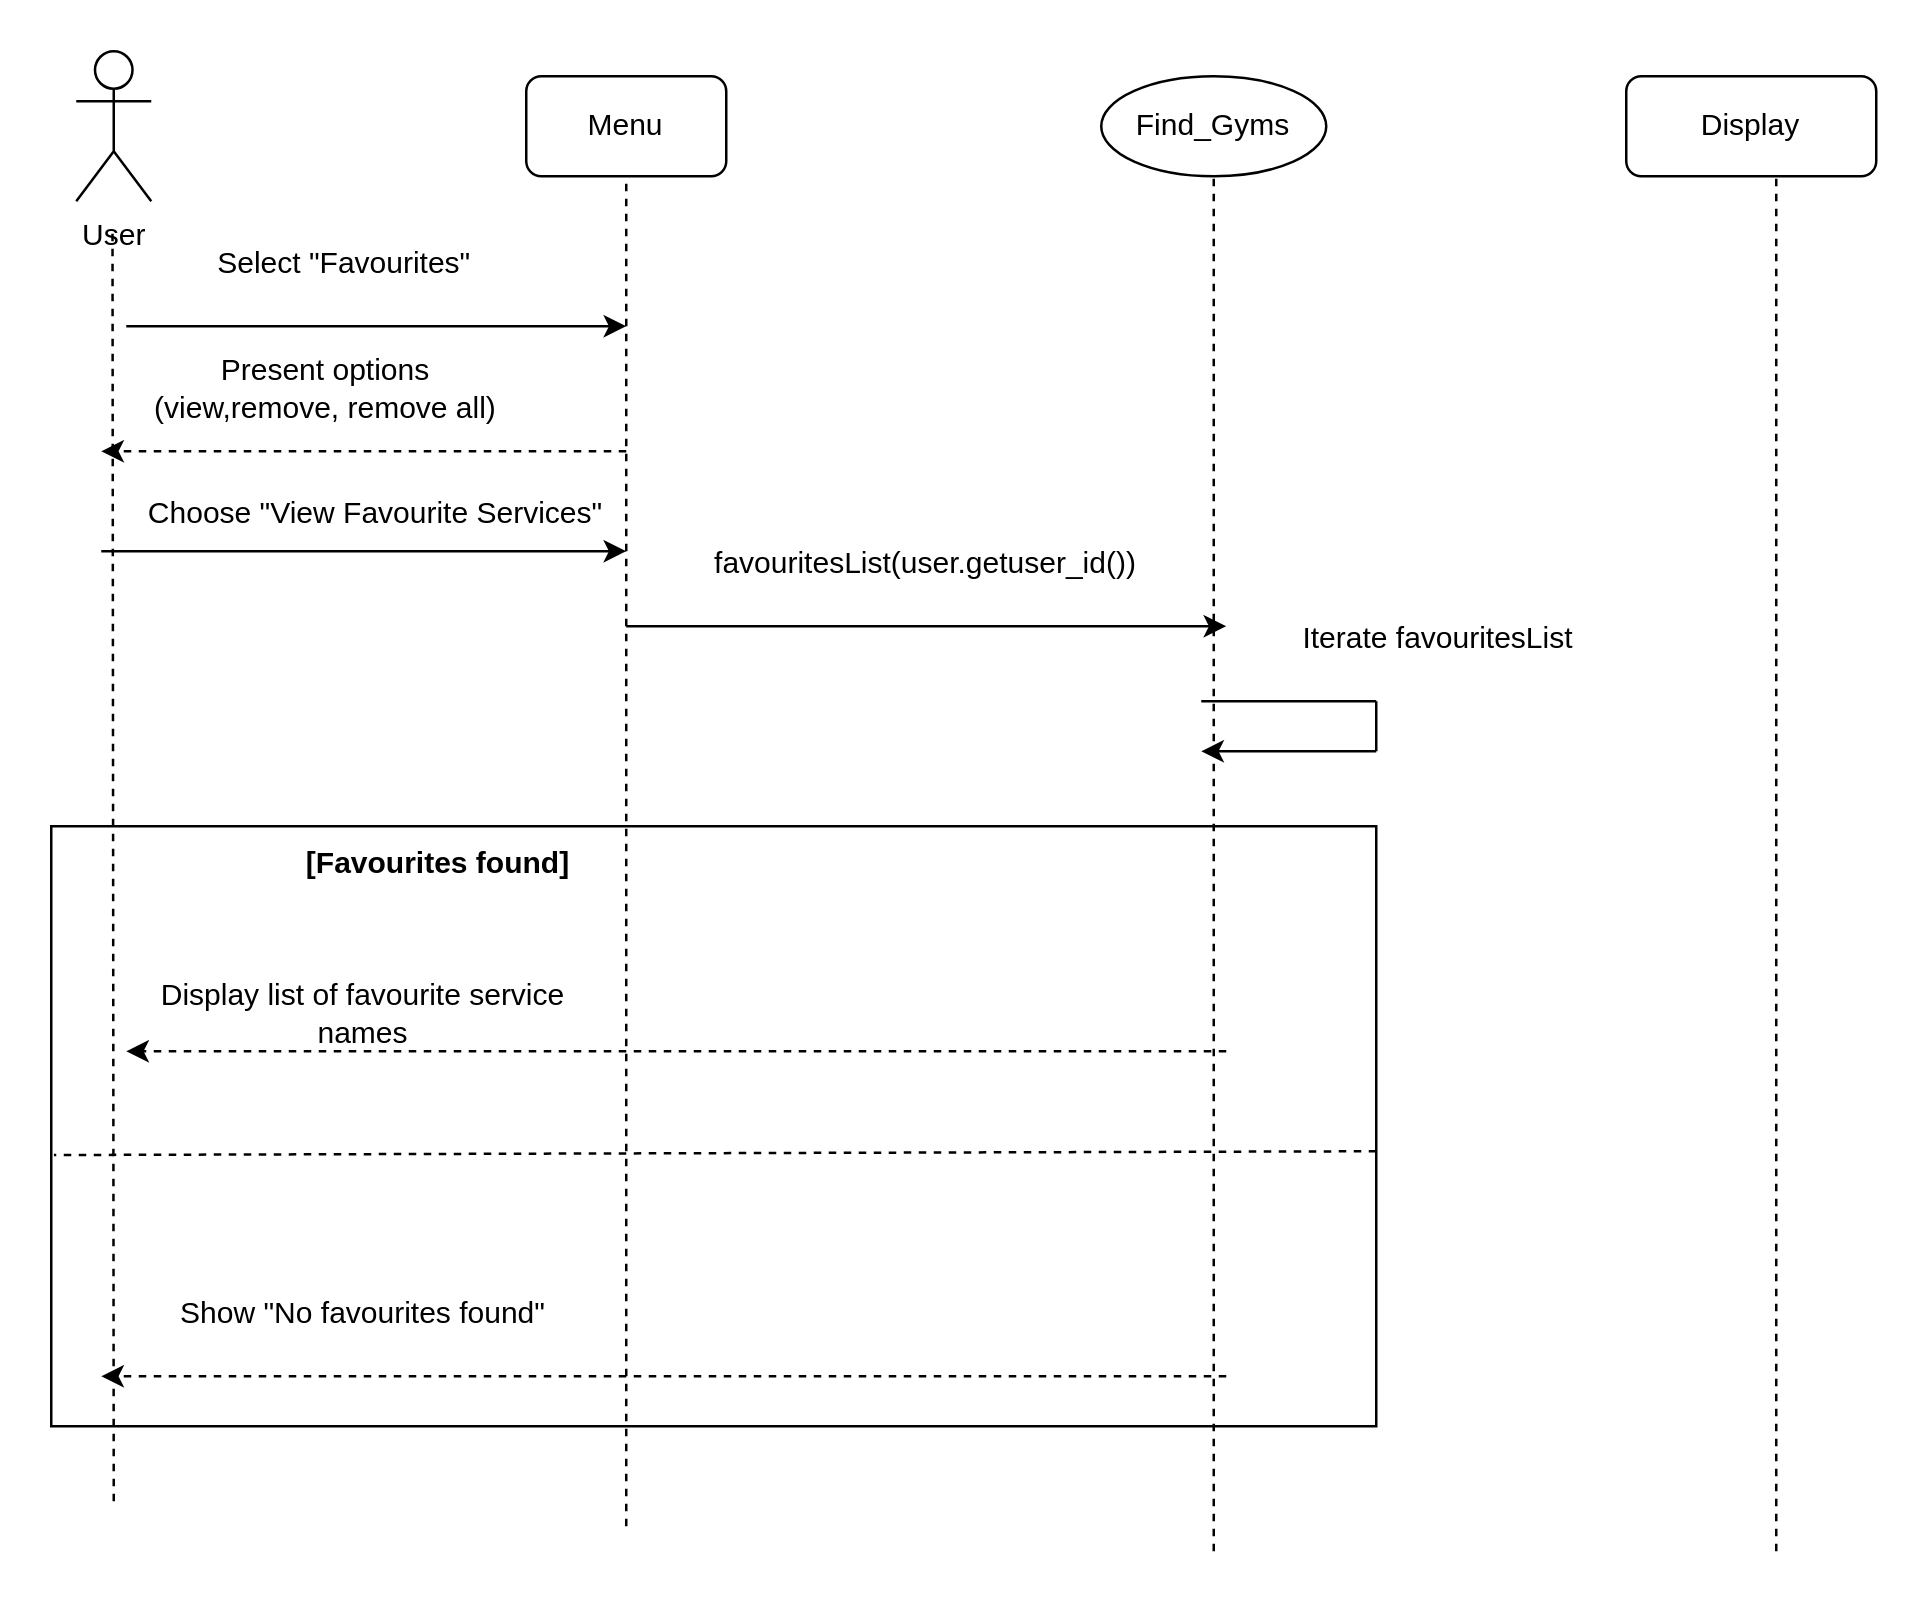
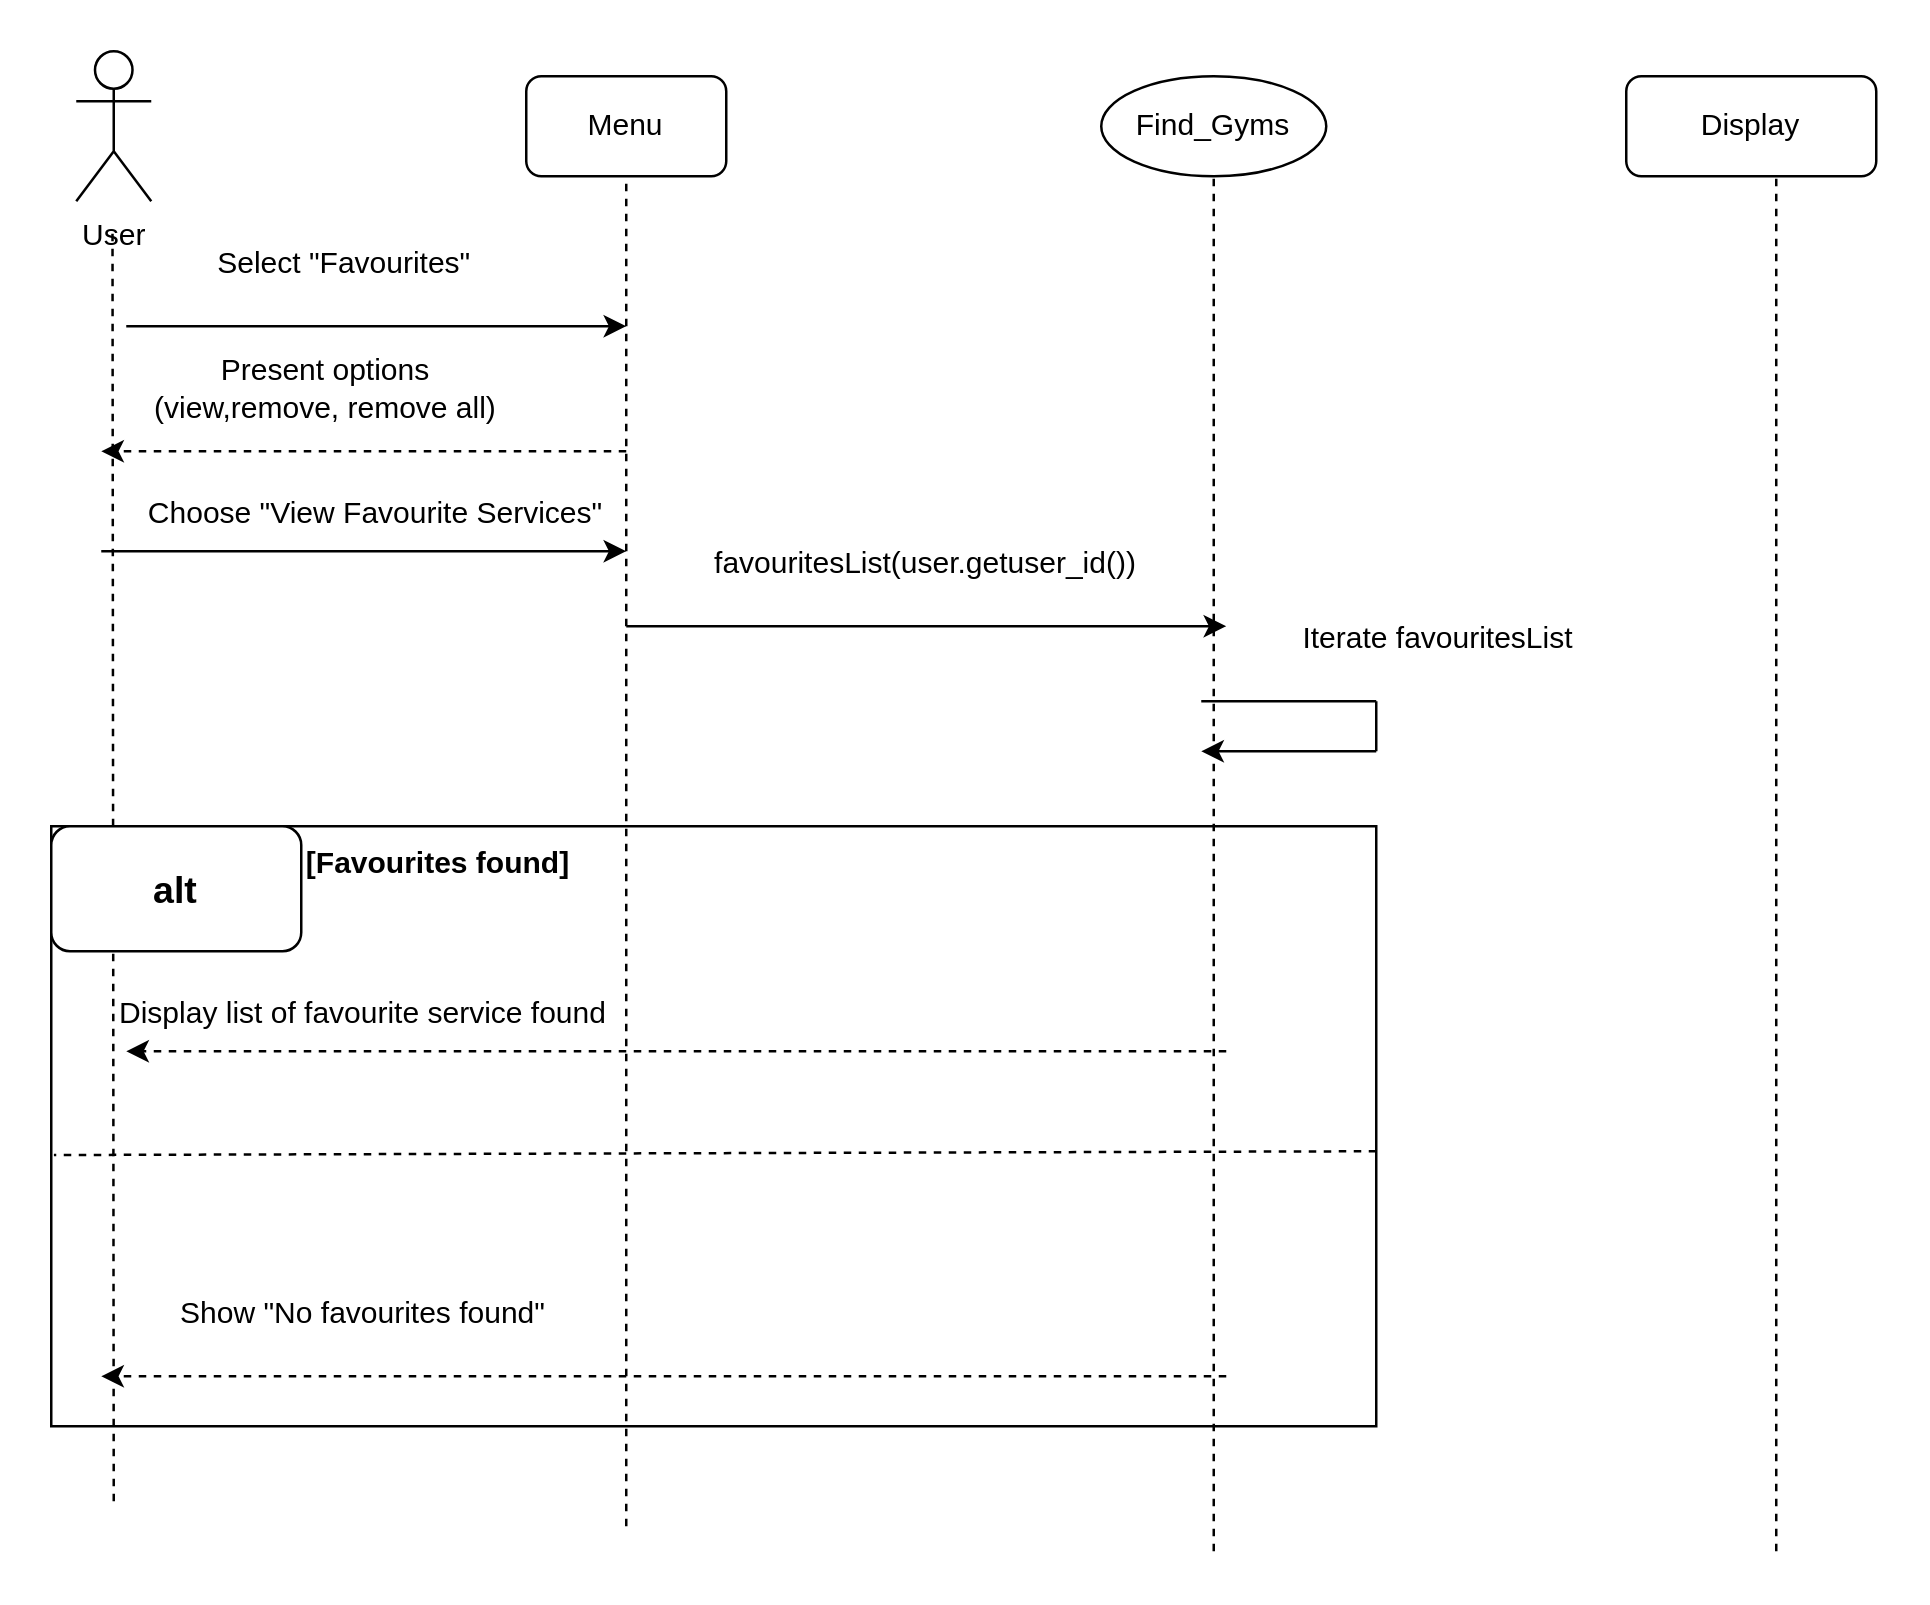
none -> (176, 889)
(364, 1014) -> (364, 1014)
